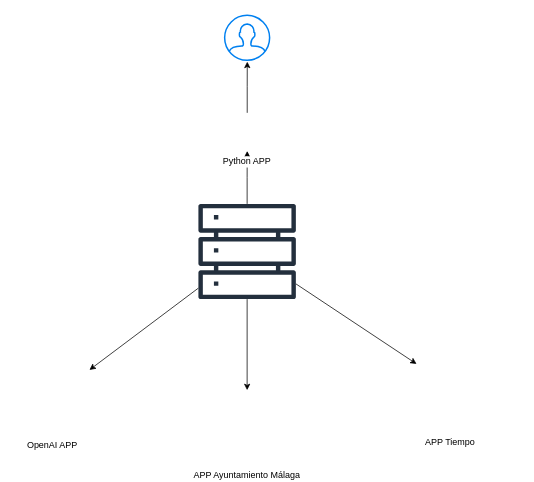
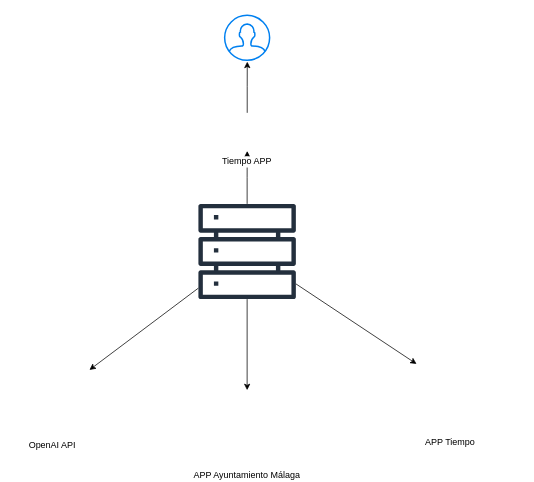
(247, 161) -> (247, 161)
(52, 446) -> (52, 446)
